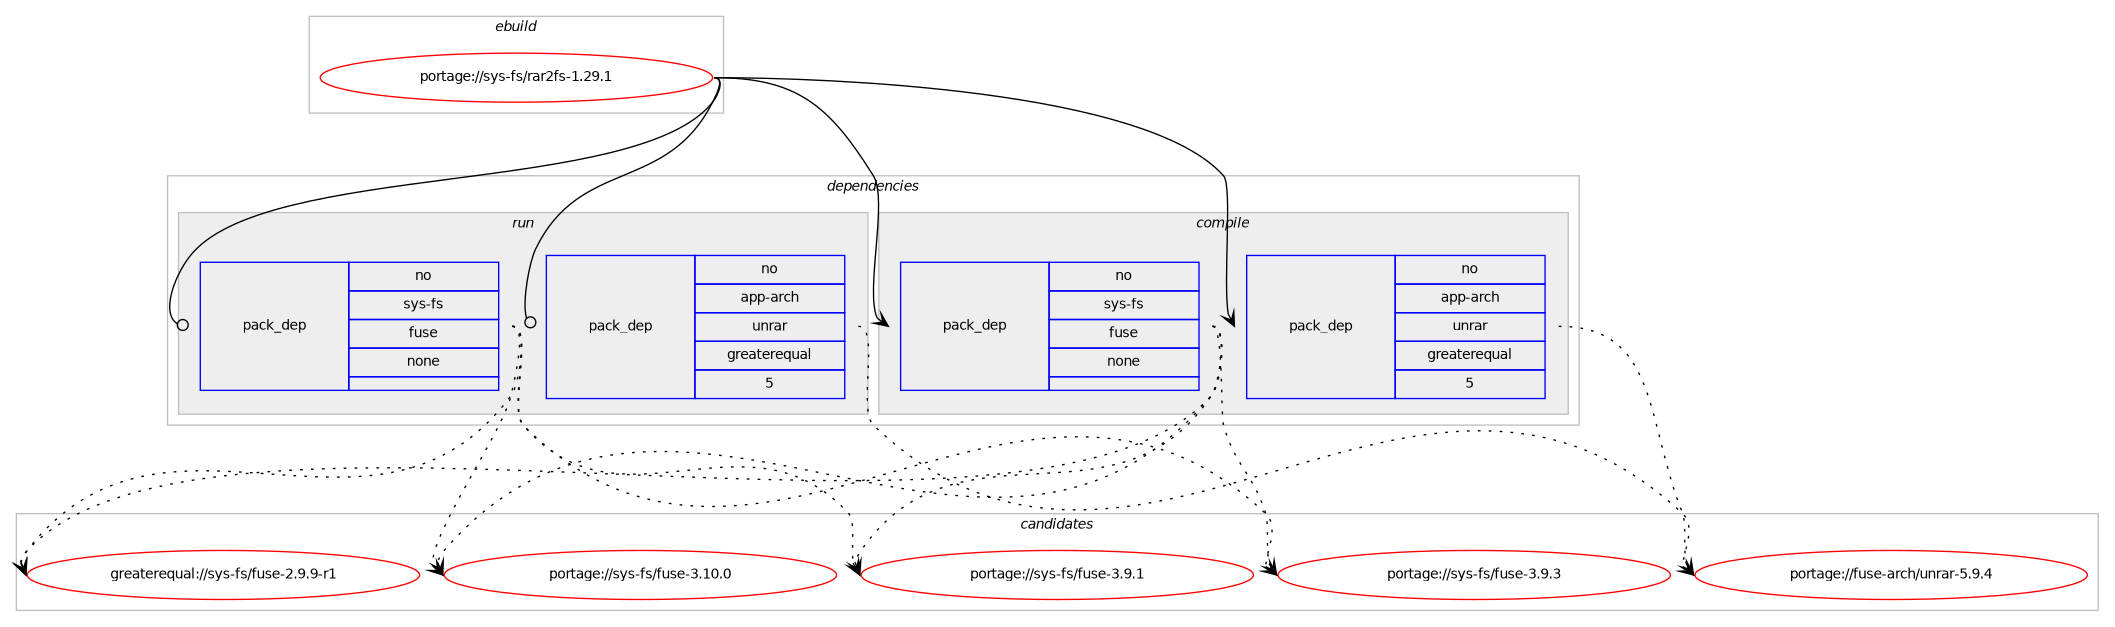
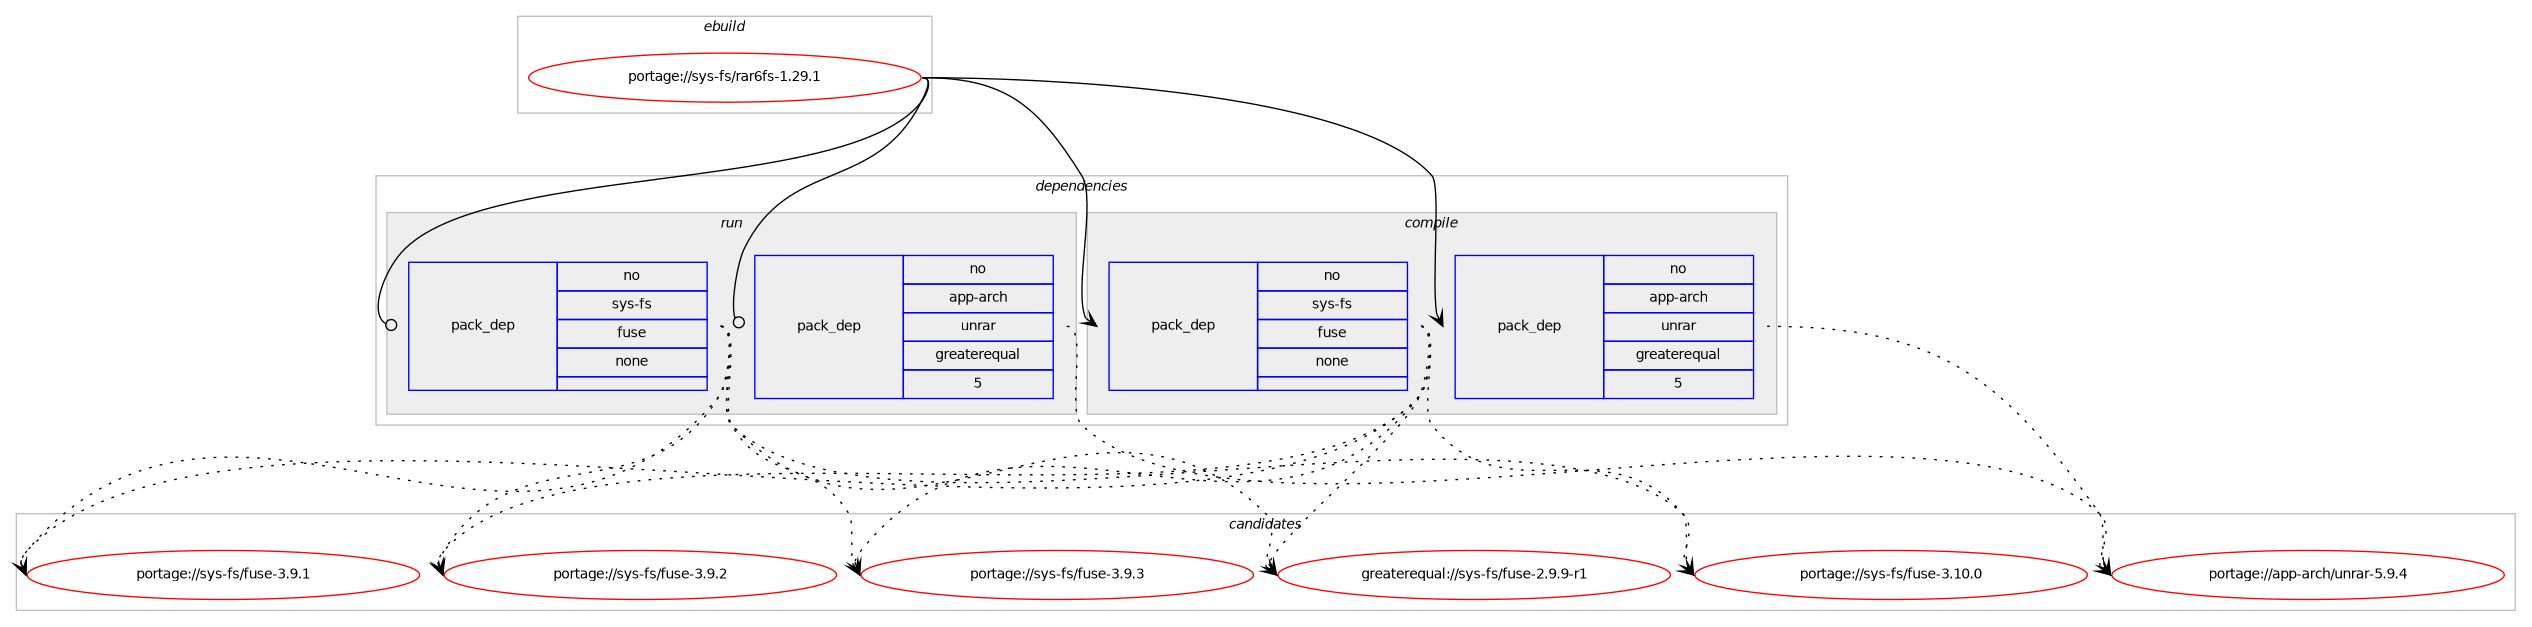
(516, 78) -> (725, 78)
none -> (640, 575)
(1891, 575) -> (2308, 575)
